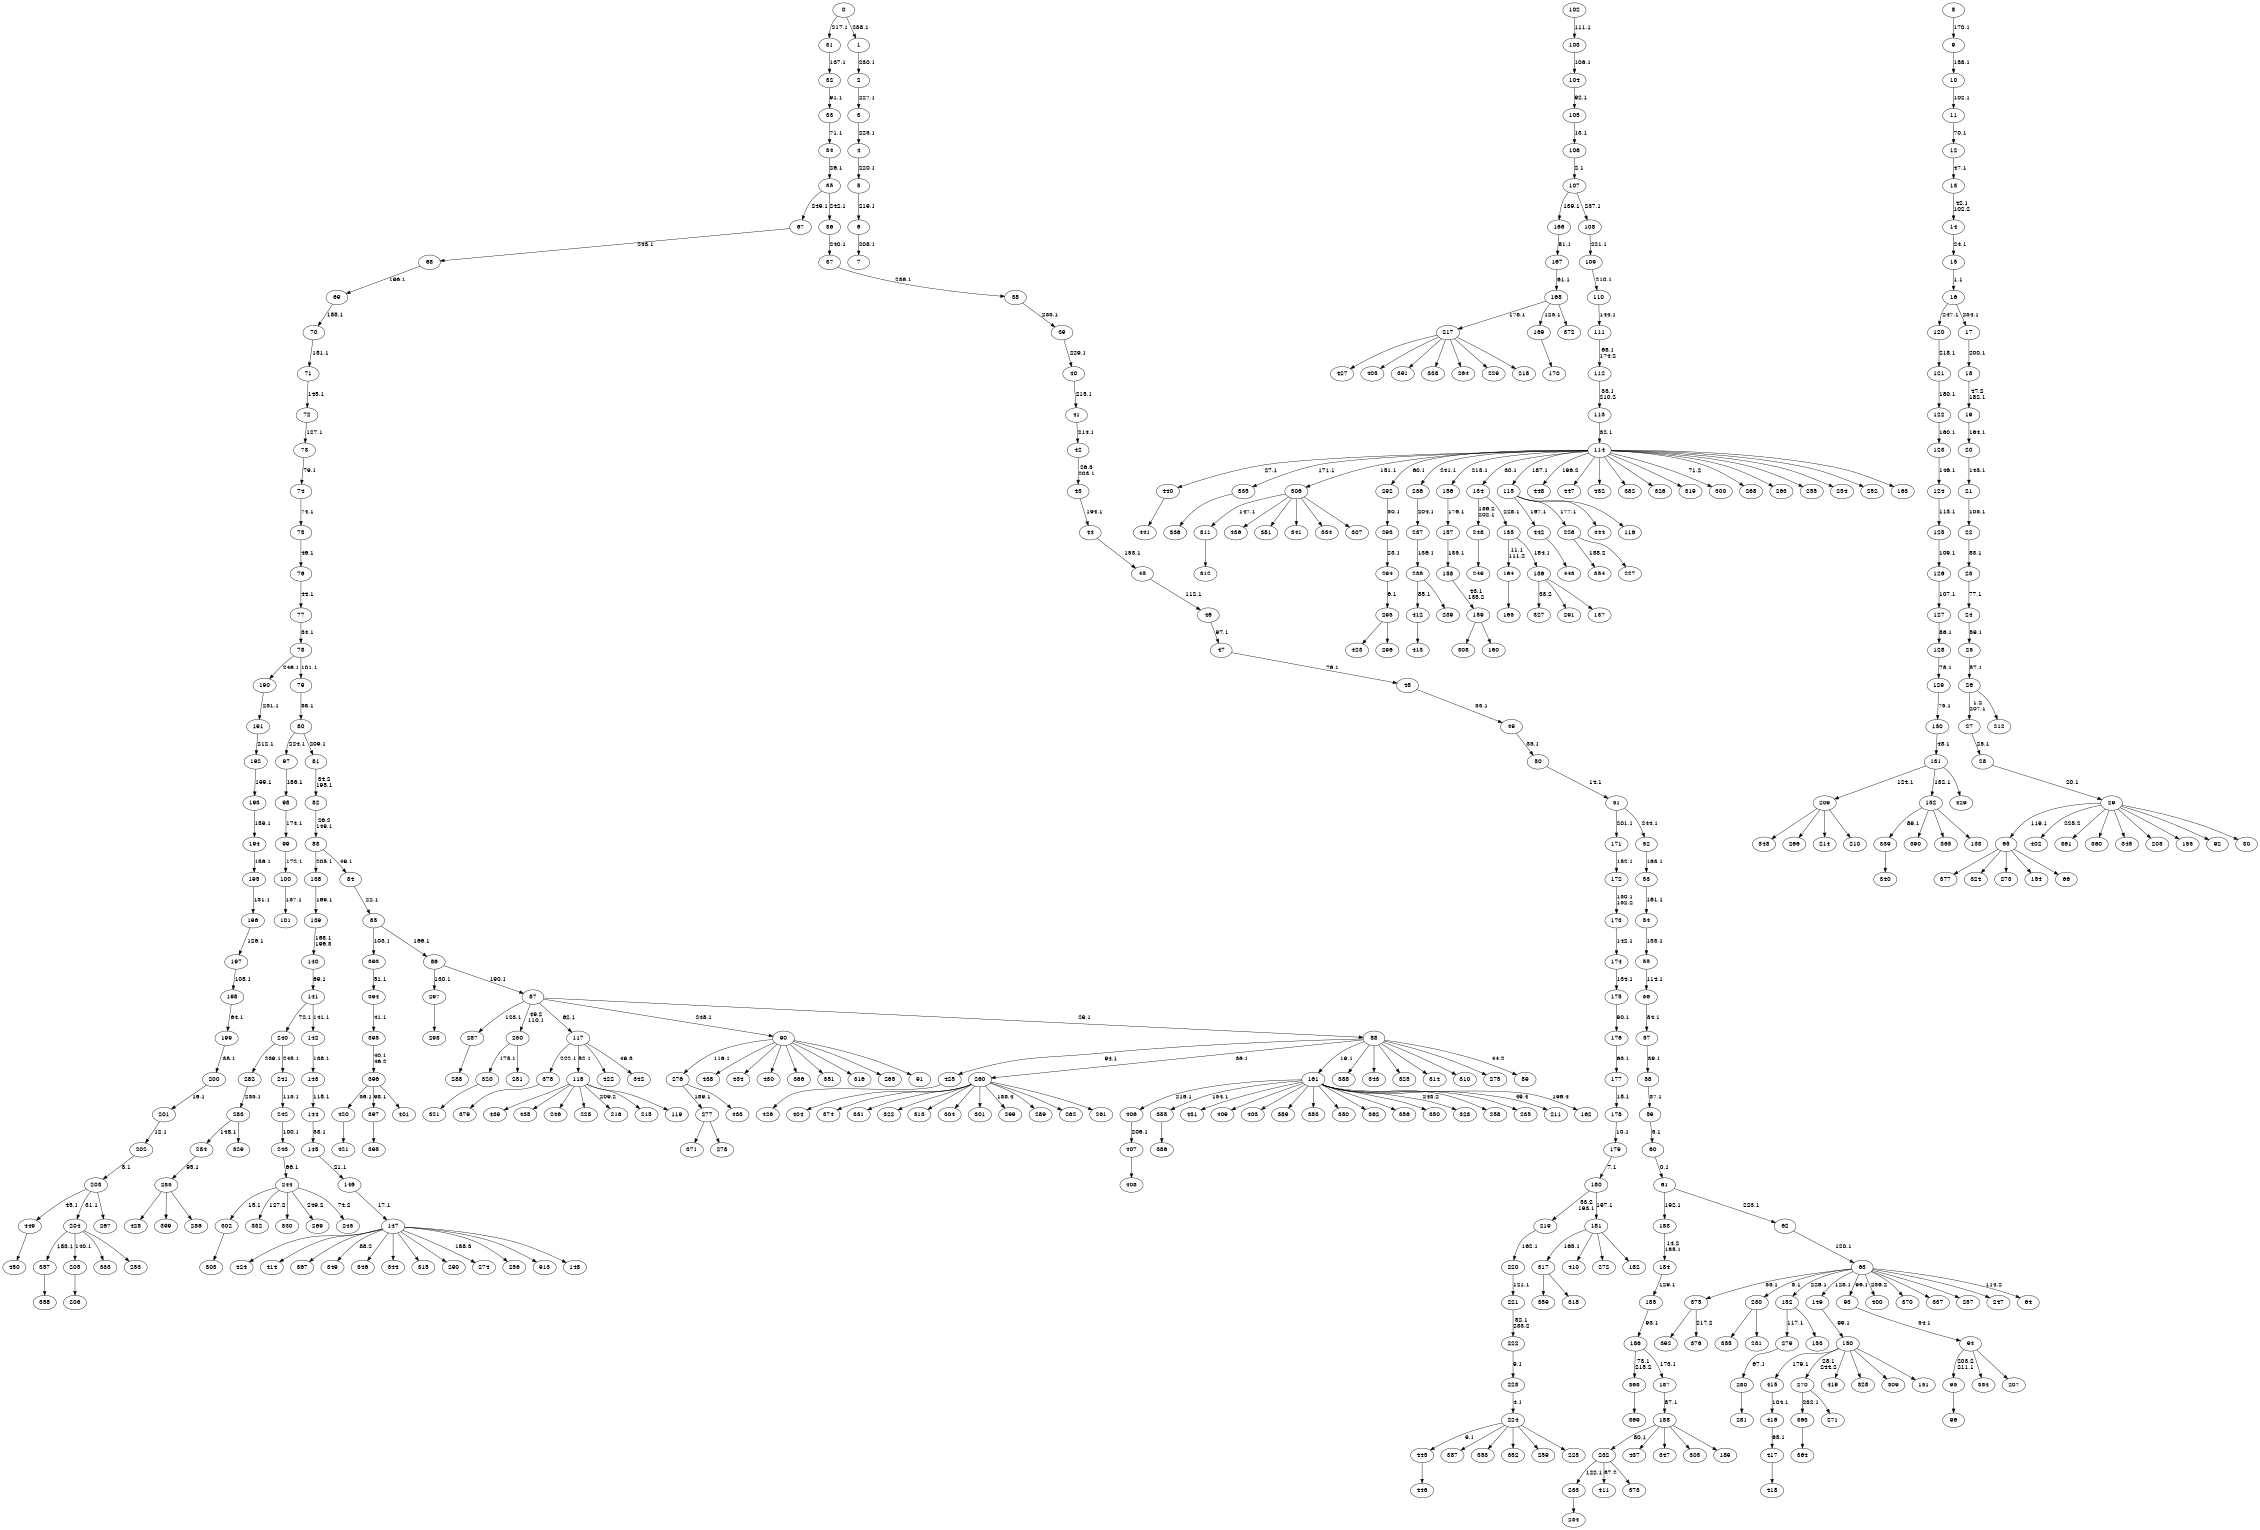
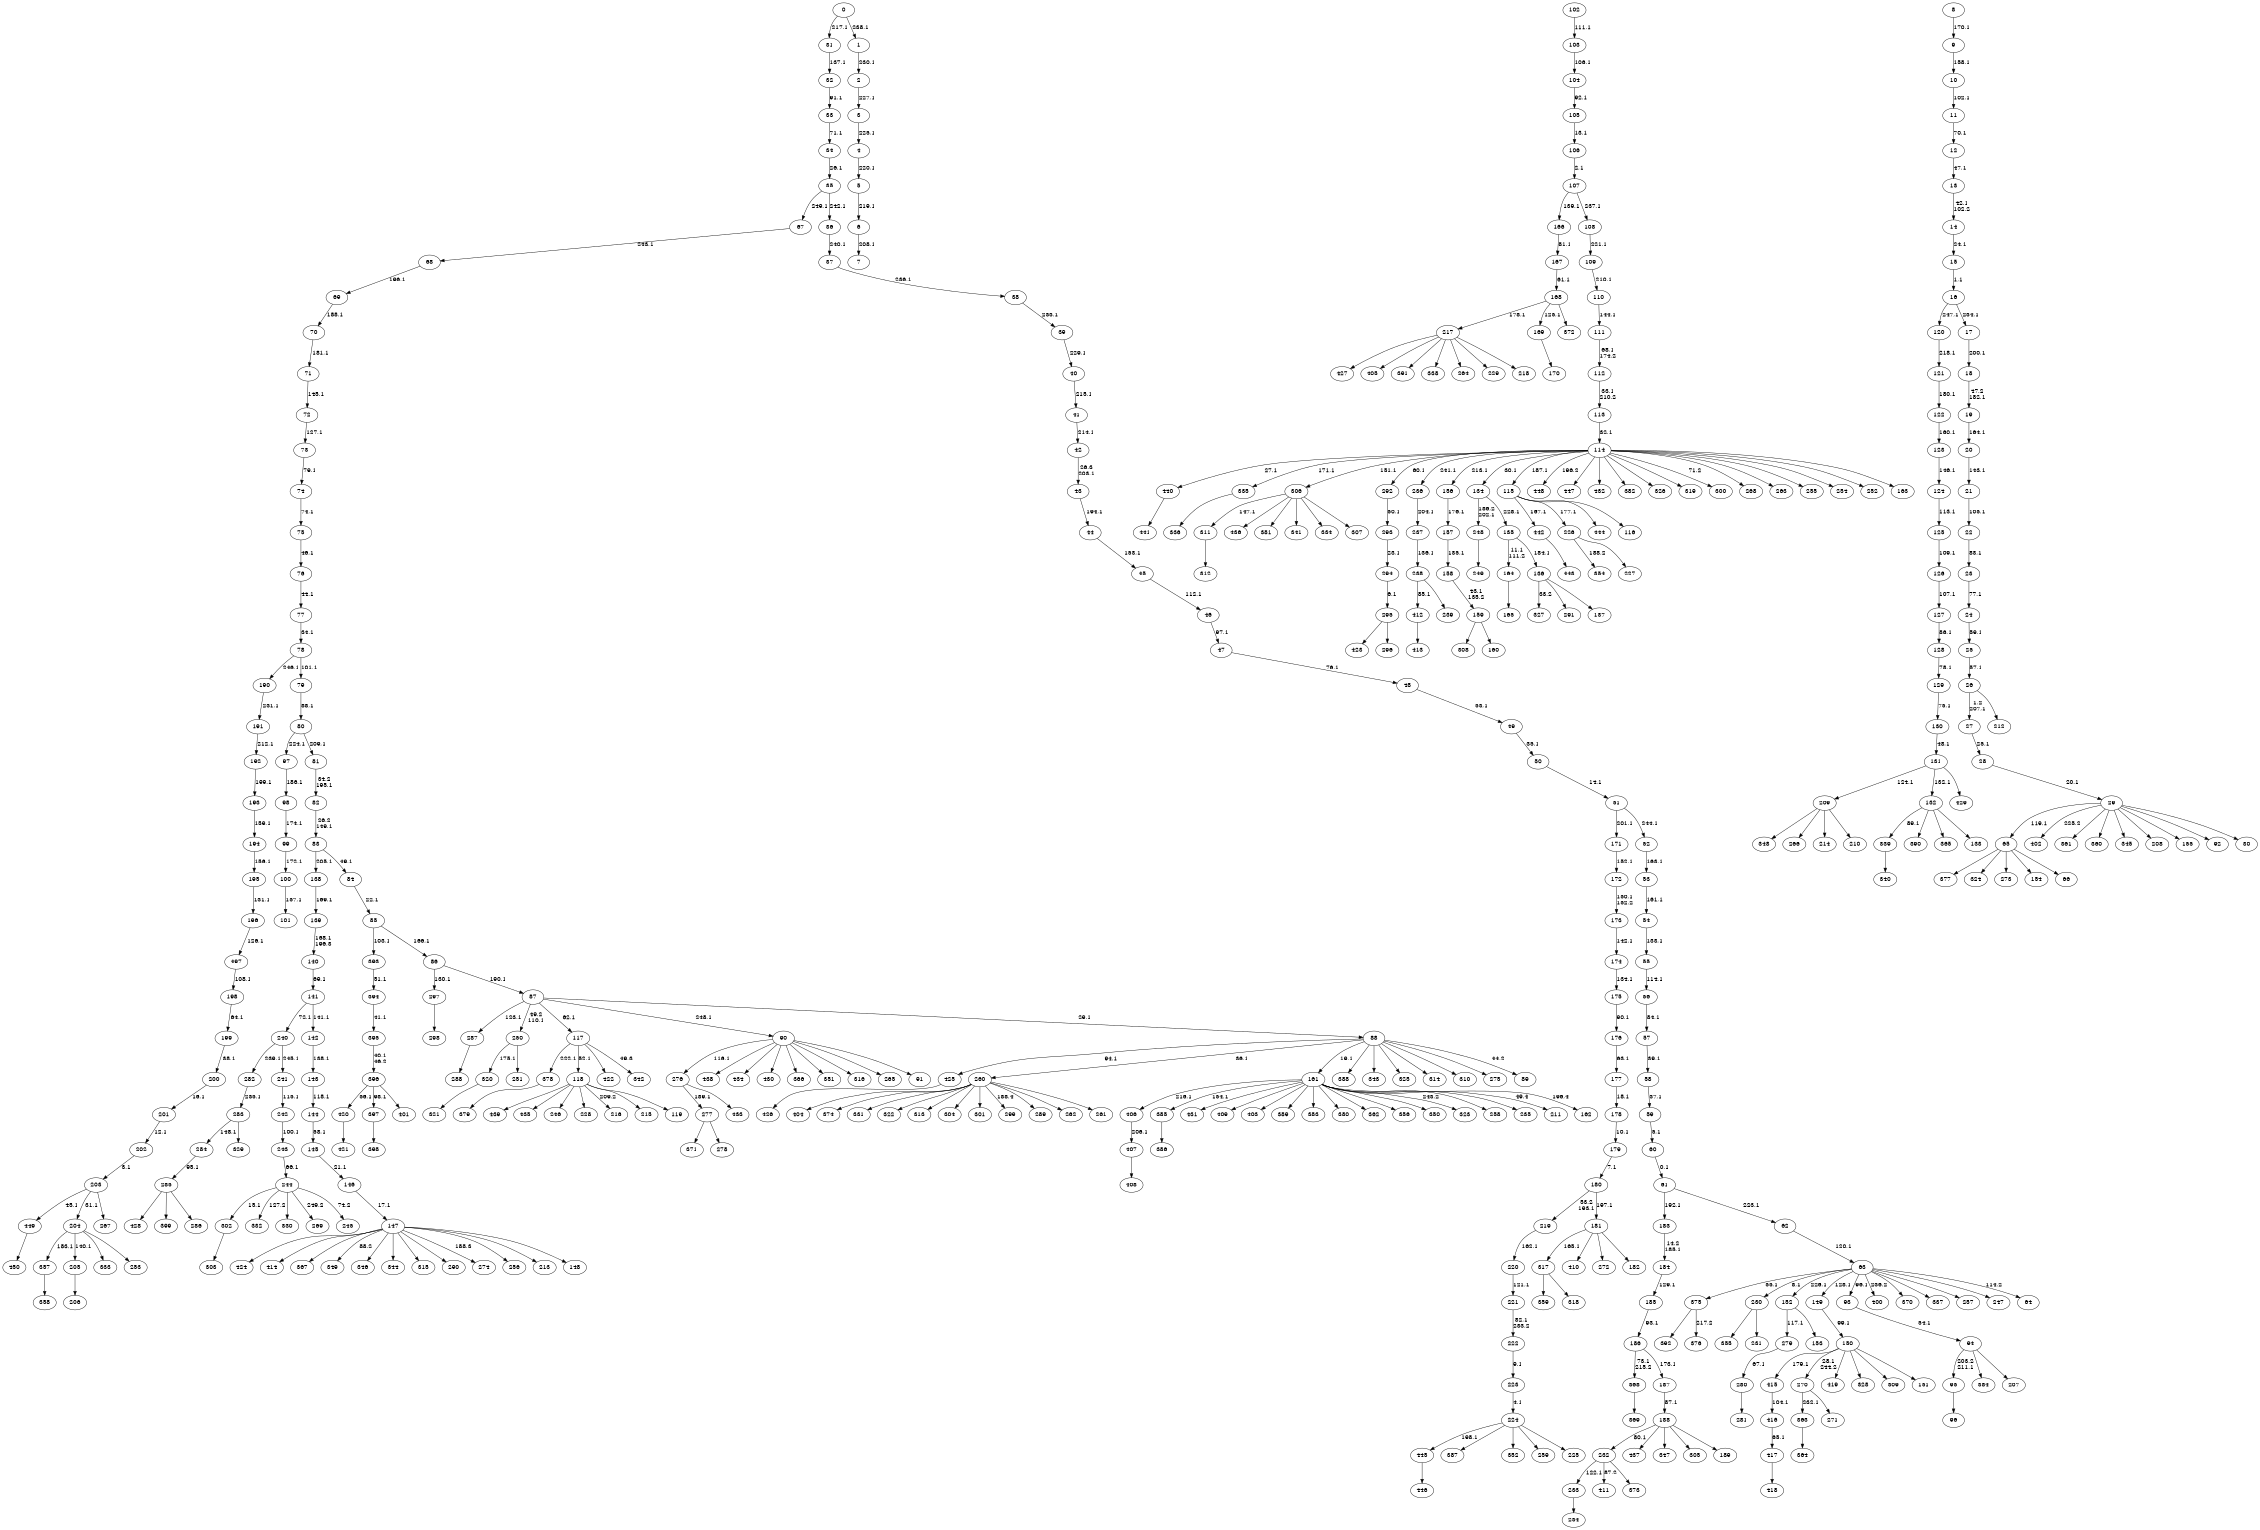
(236, 962) -> (236, 962)
(545, 1267) -> (545, 1267)
(1470, 1438) -> (1470, 1438)
(1483, 1455) -> none
